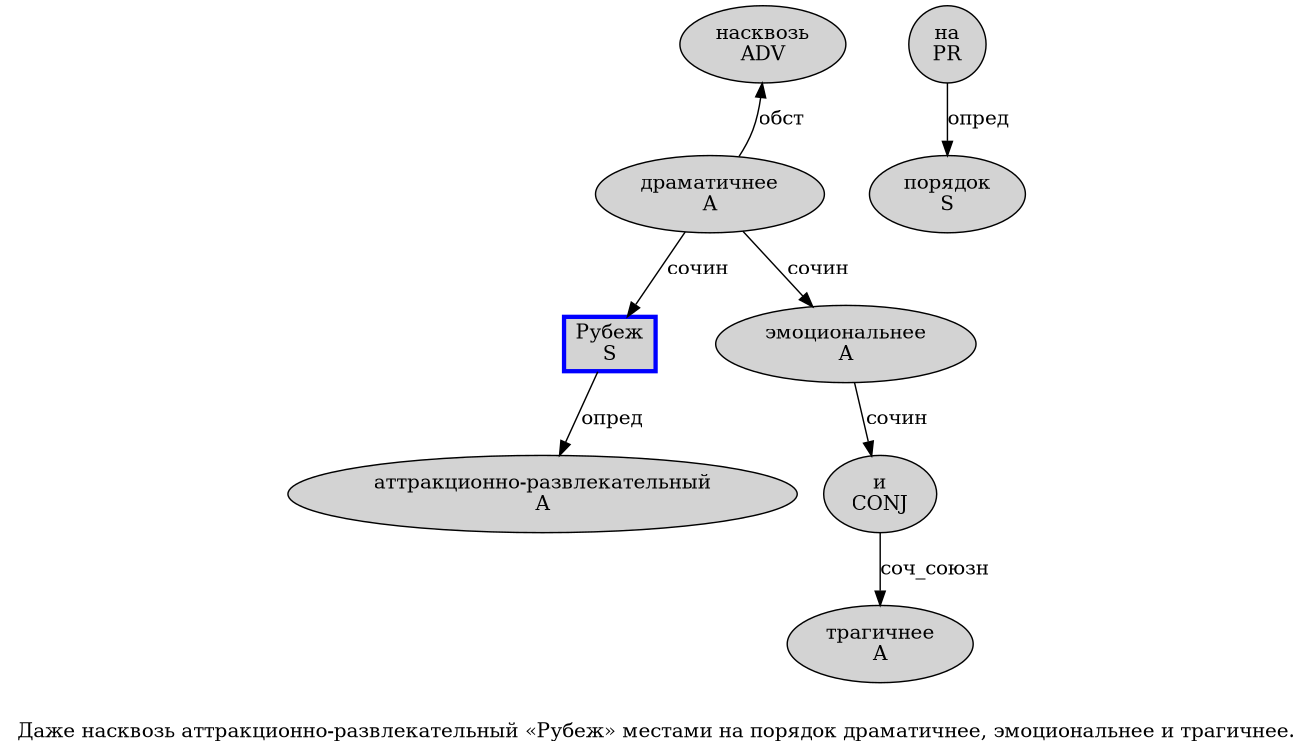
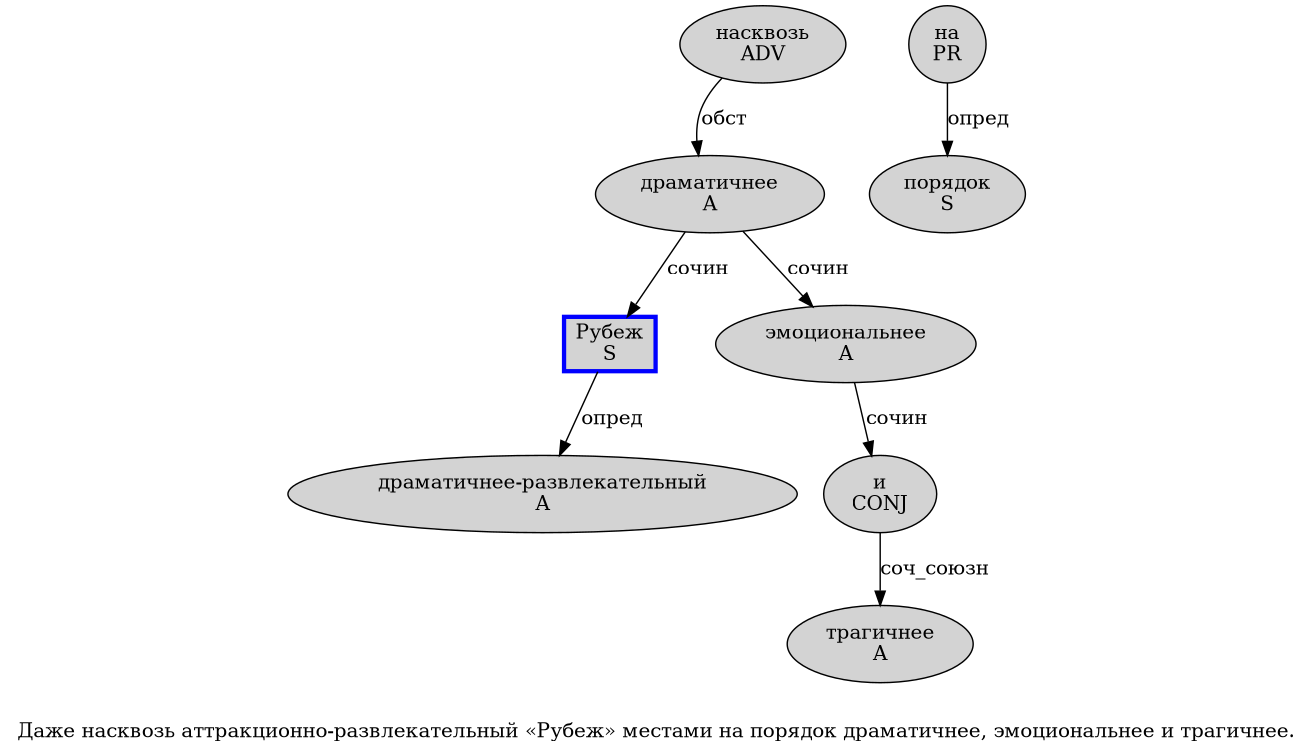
(753, 128) -> (702, 107)
(543, 494) -> (543, 494)
